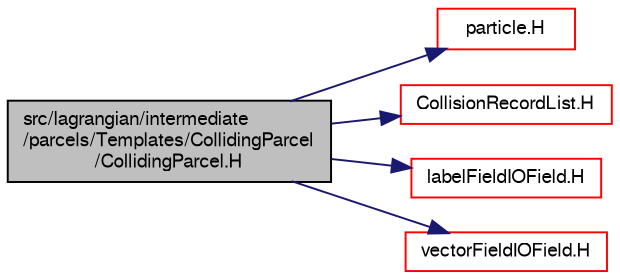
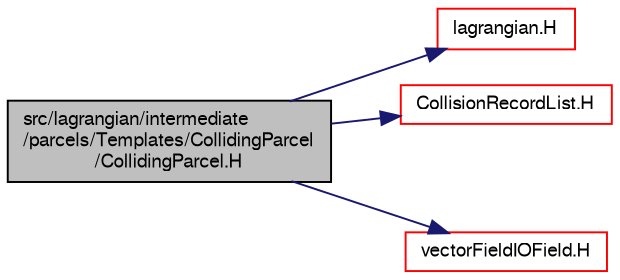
(506, 29) -> (506, 29)
(506, 178) -> none
